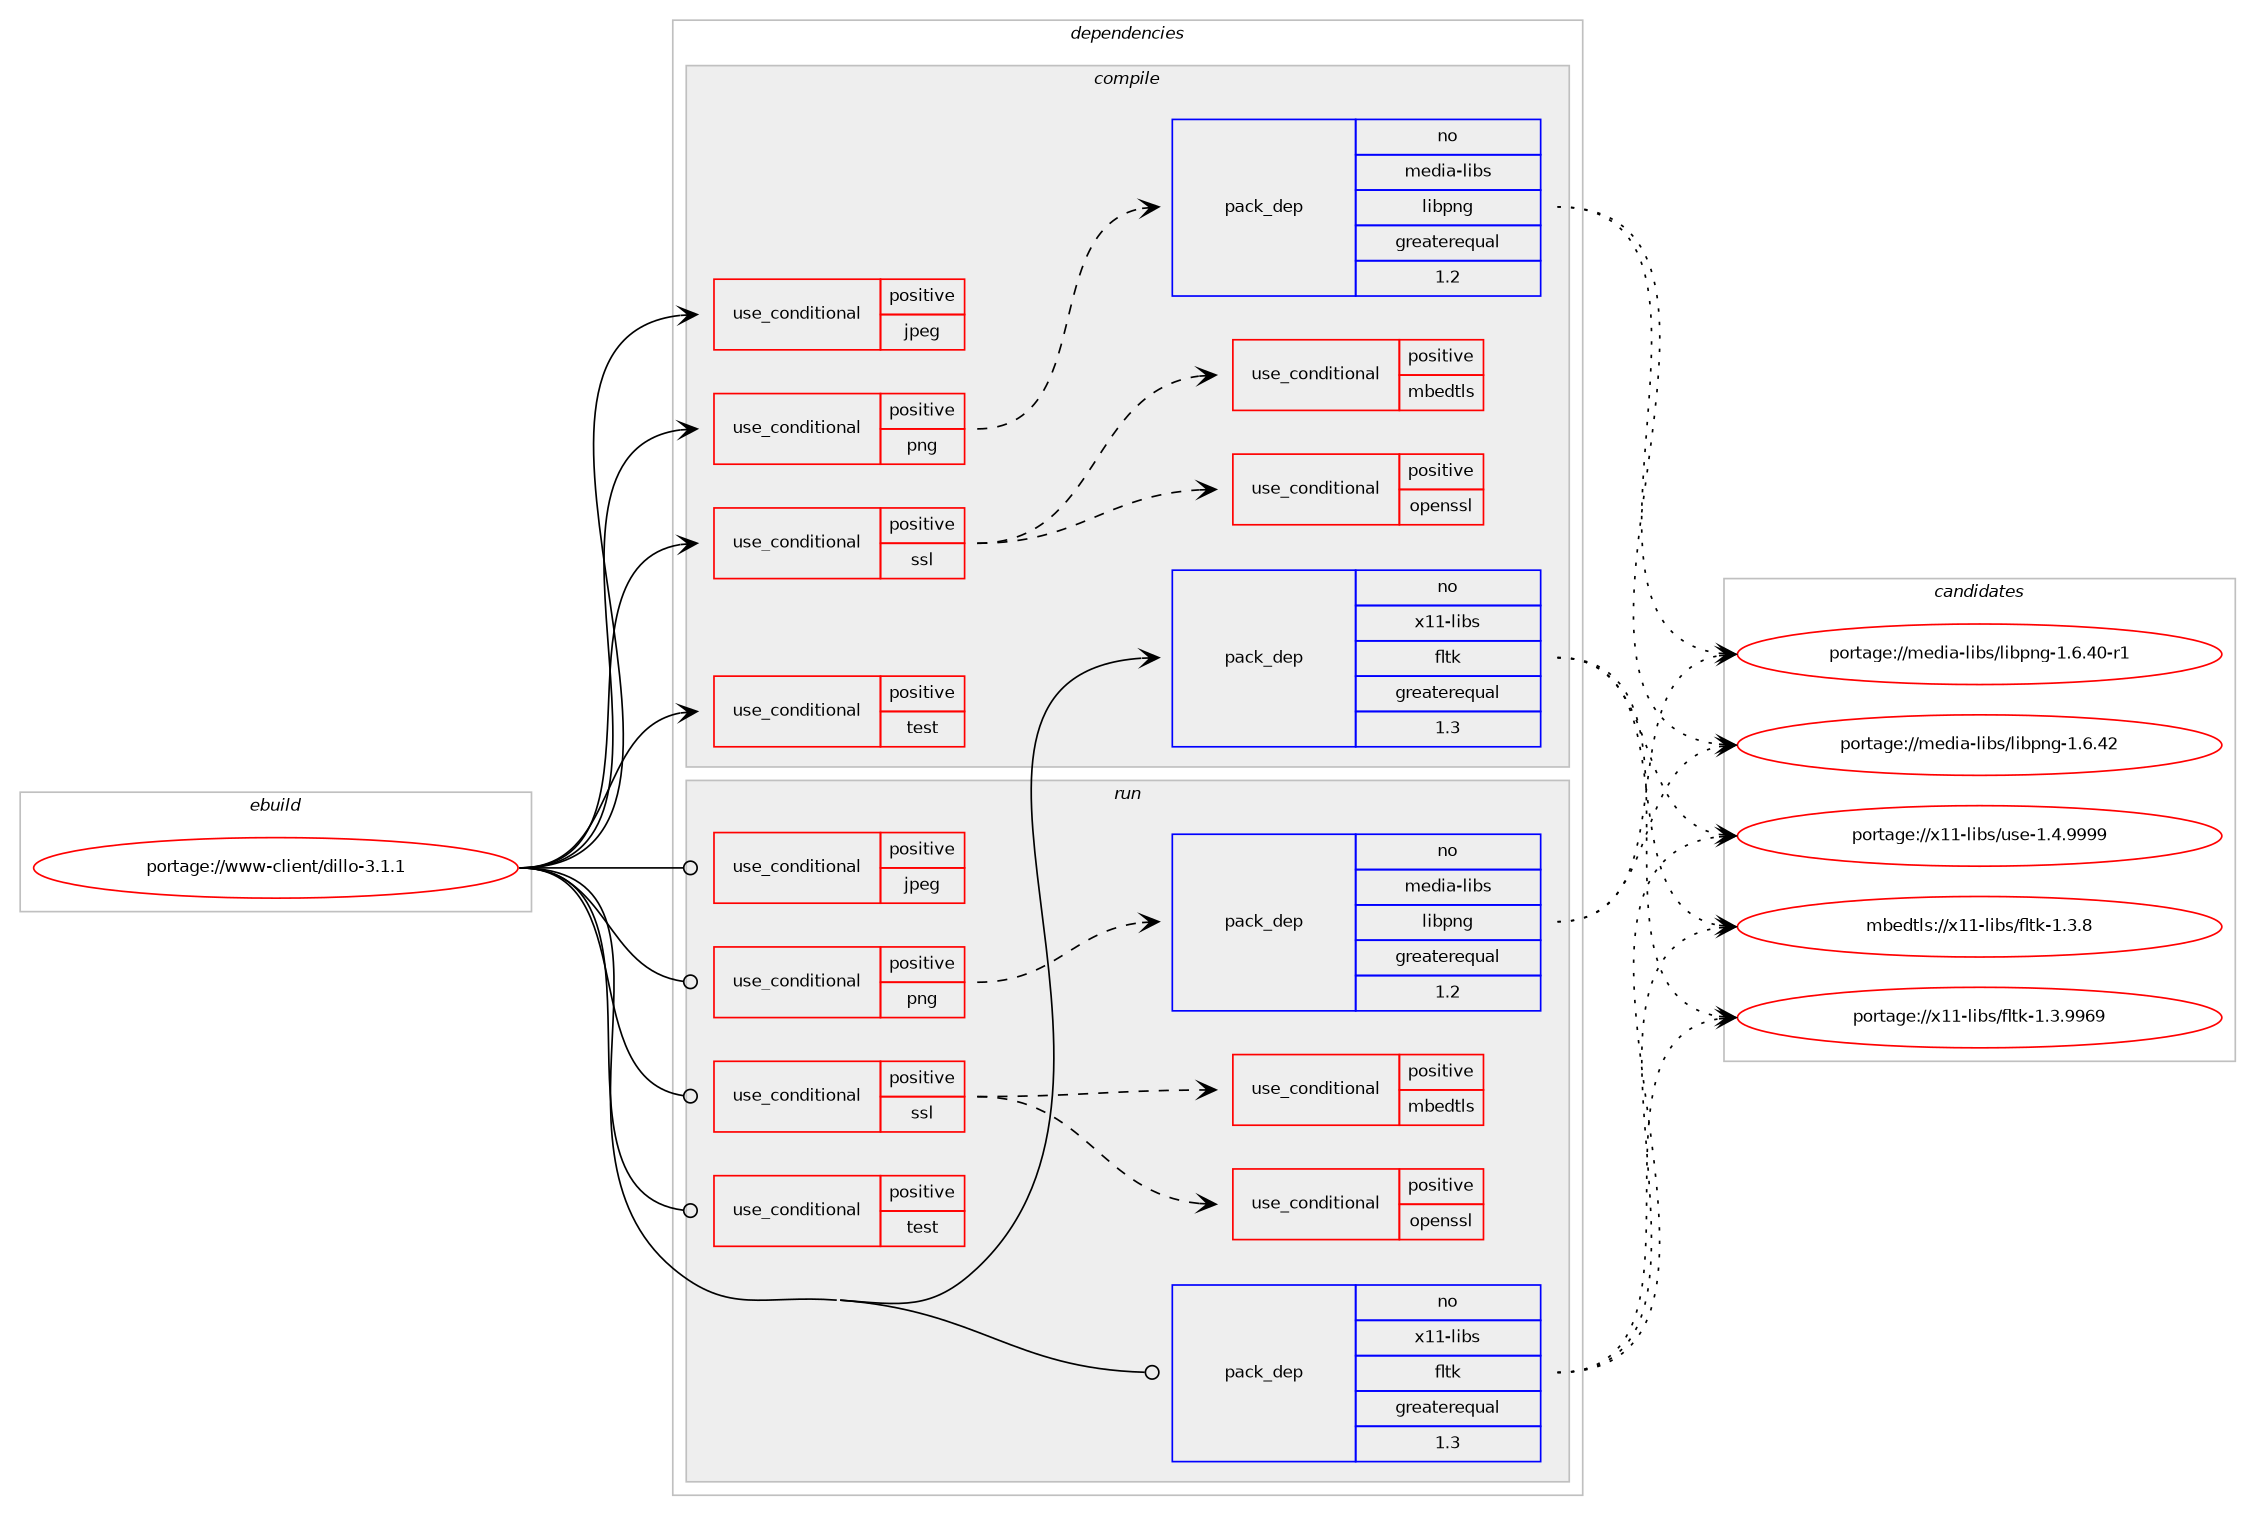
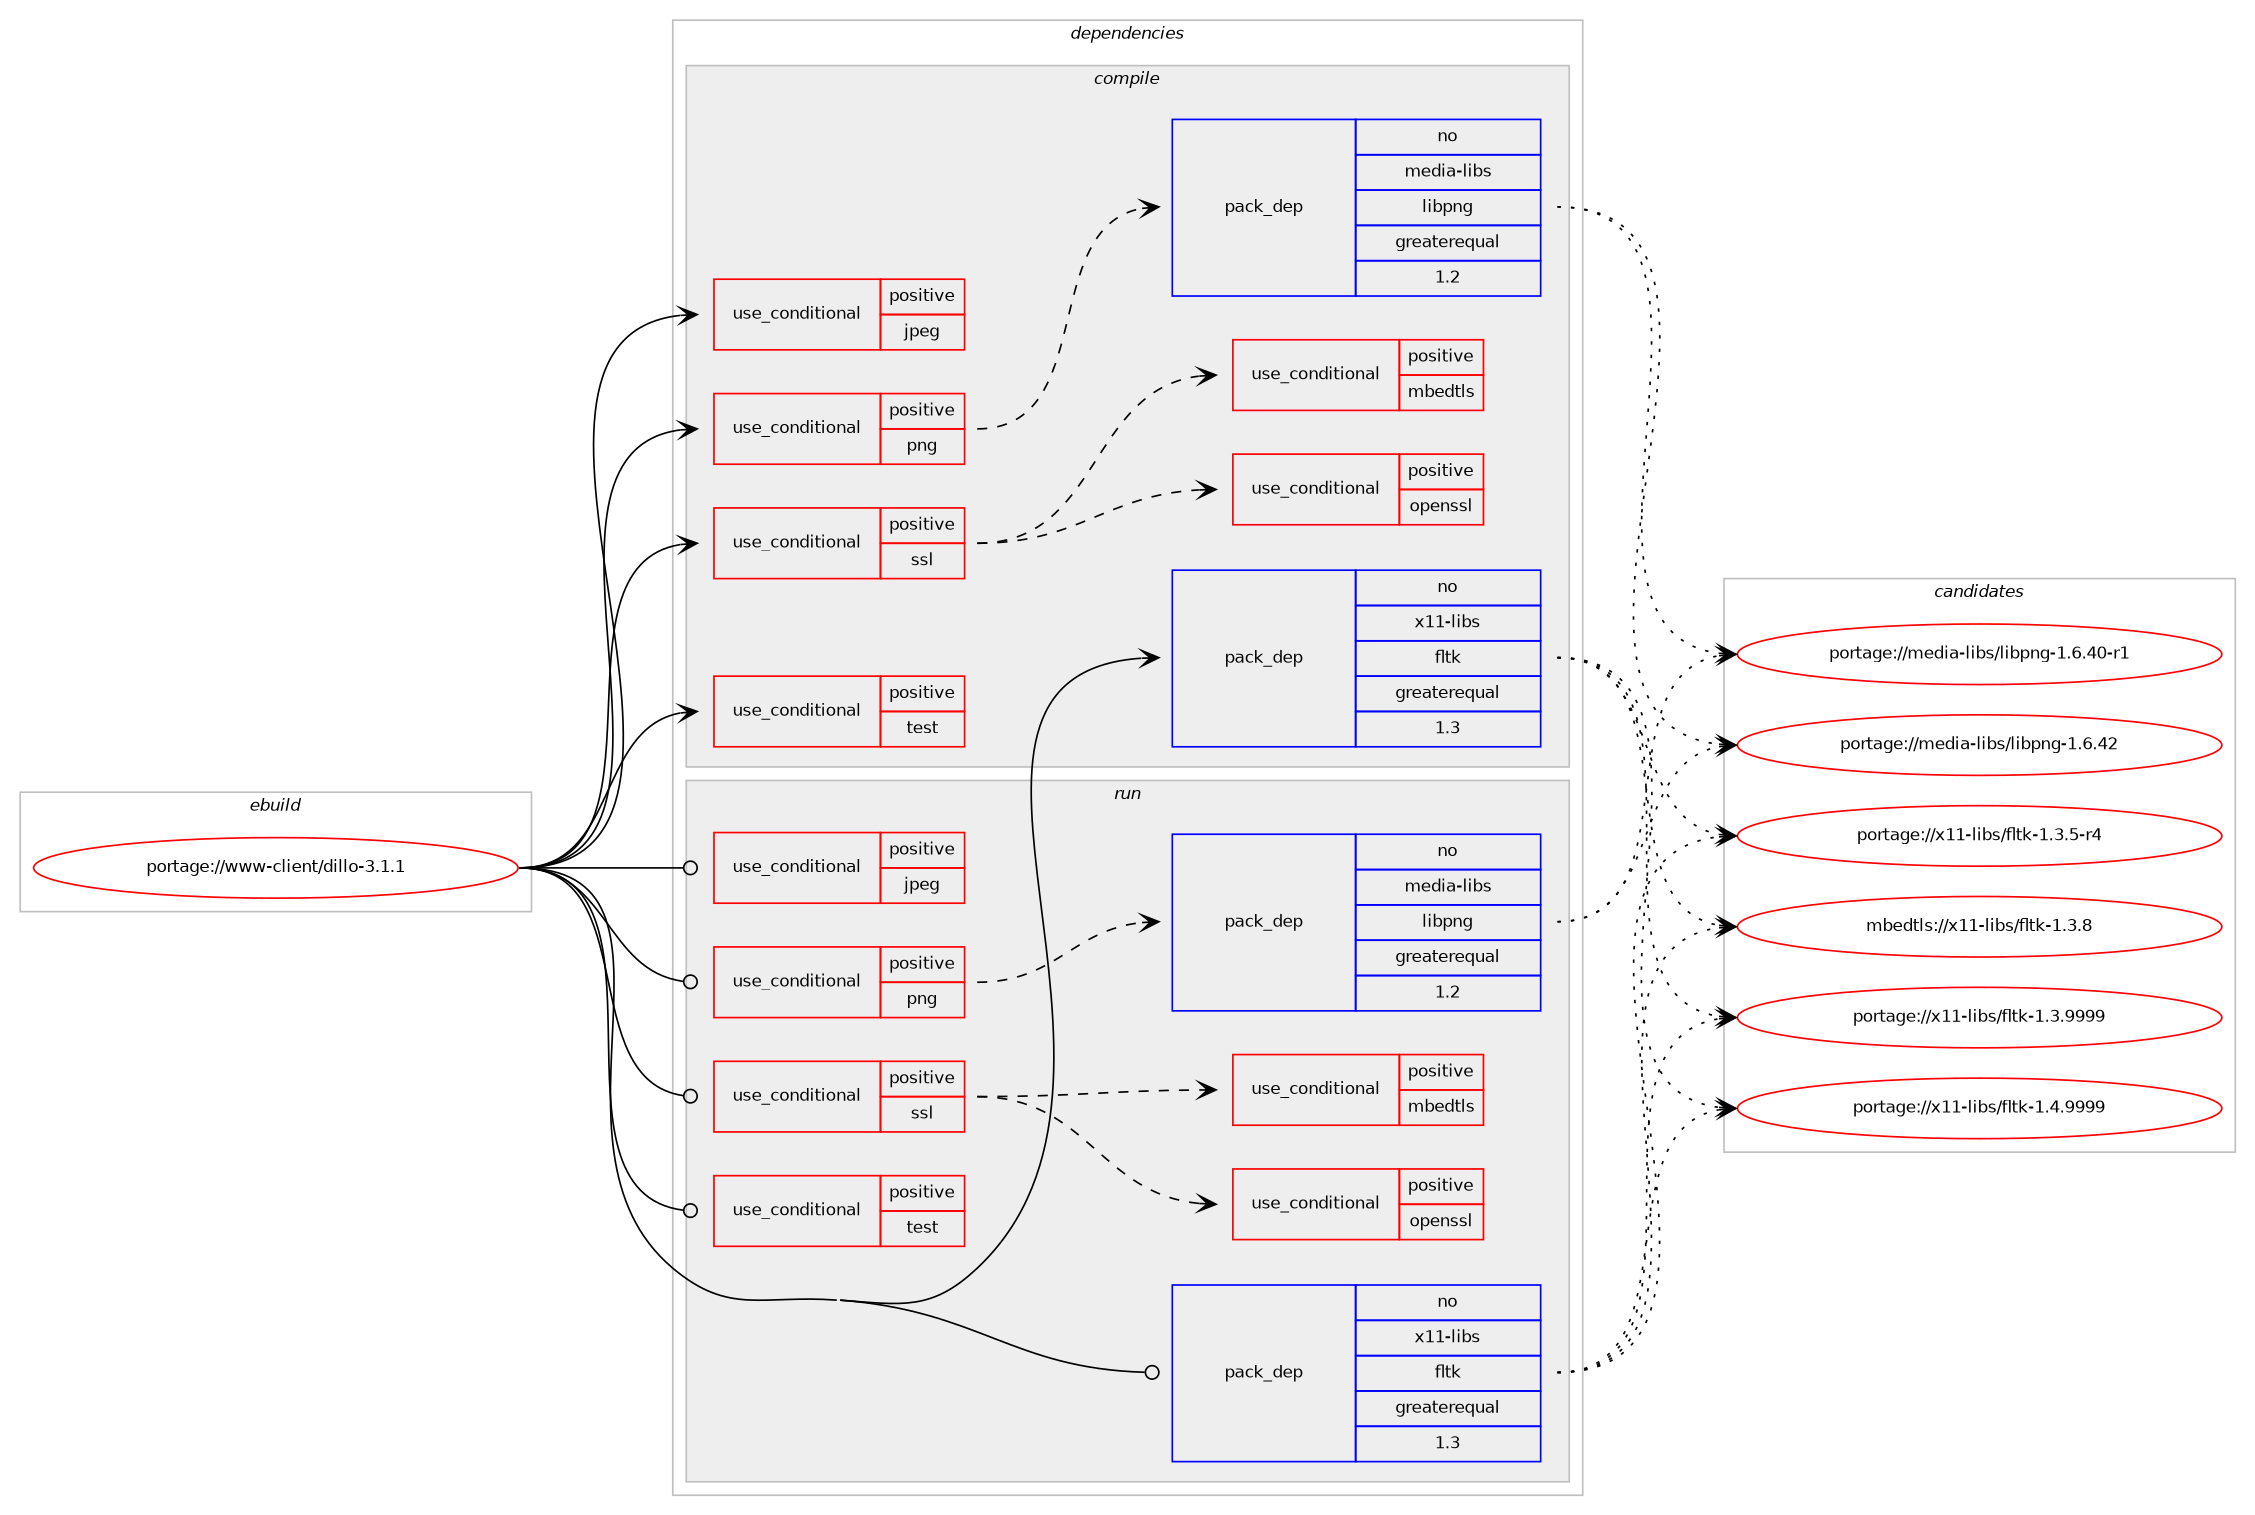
none -> (1980, 836)
(1980, 836) -> (1980, 1108)
(1980, 1018) -> (1980, 1018)
